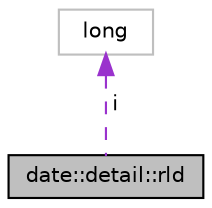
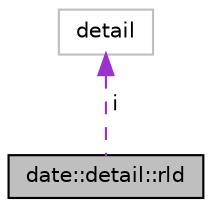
(106, 32) -> (106, 32)
